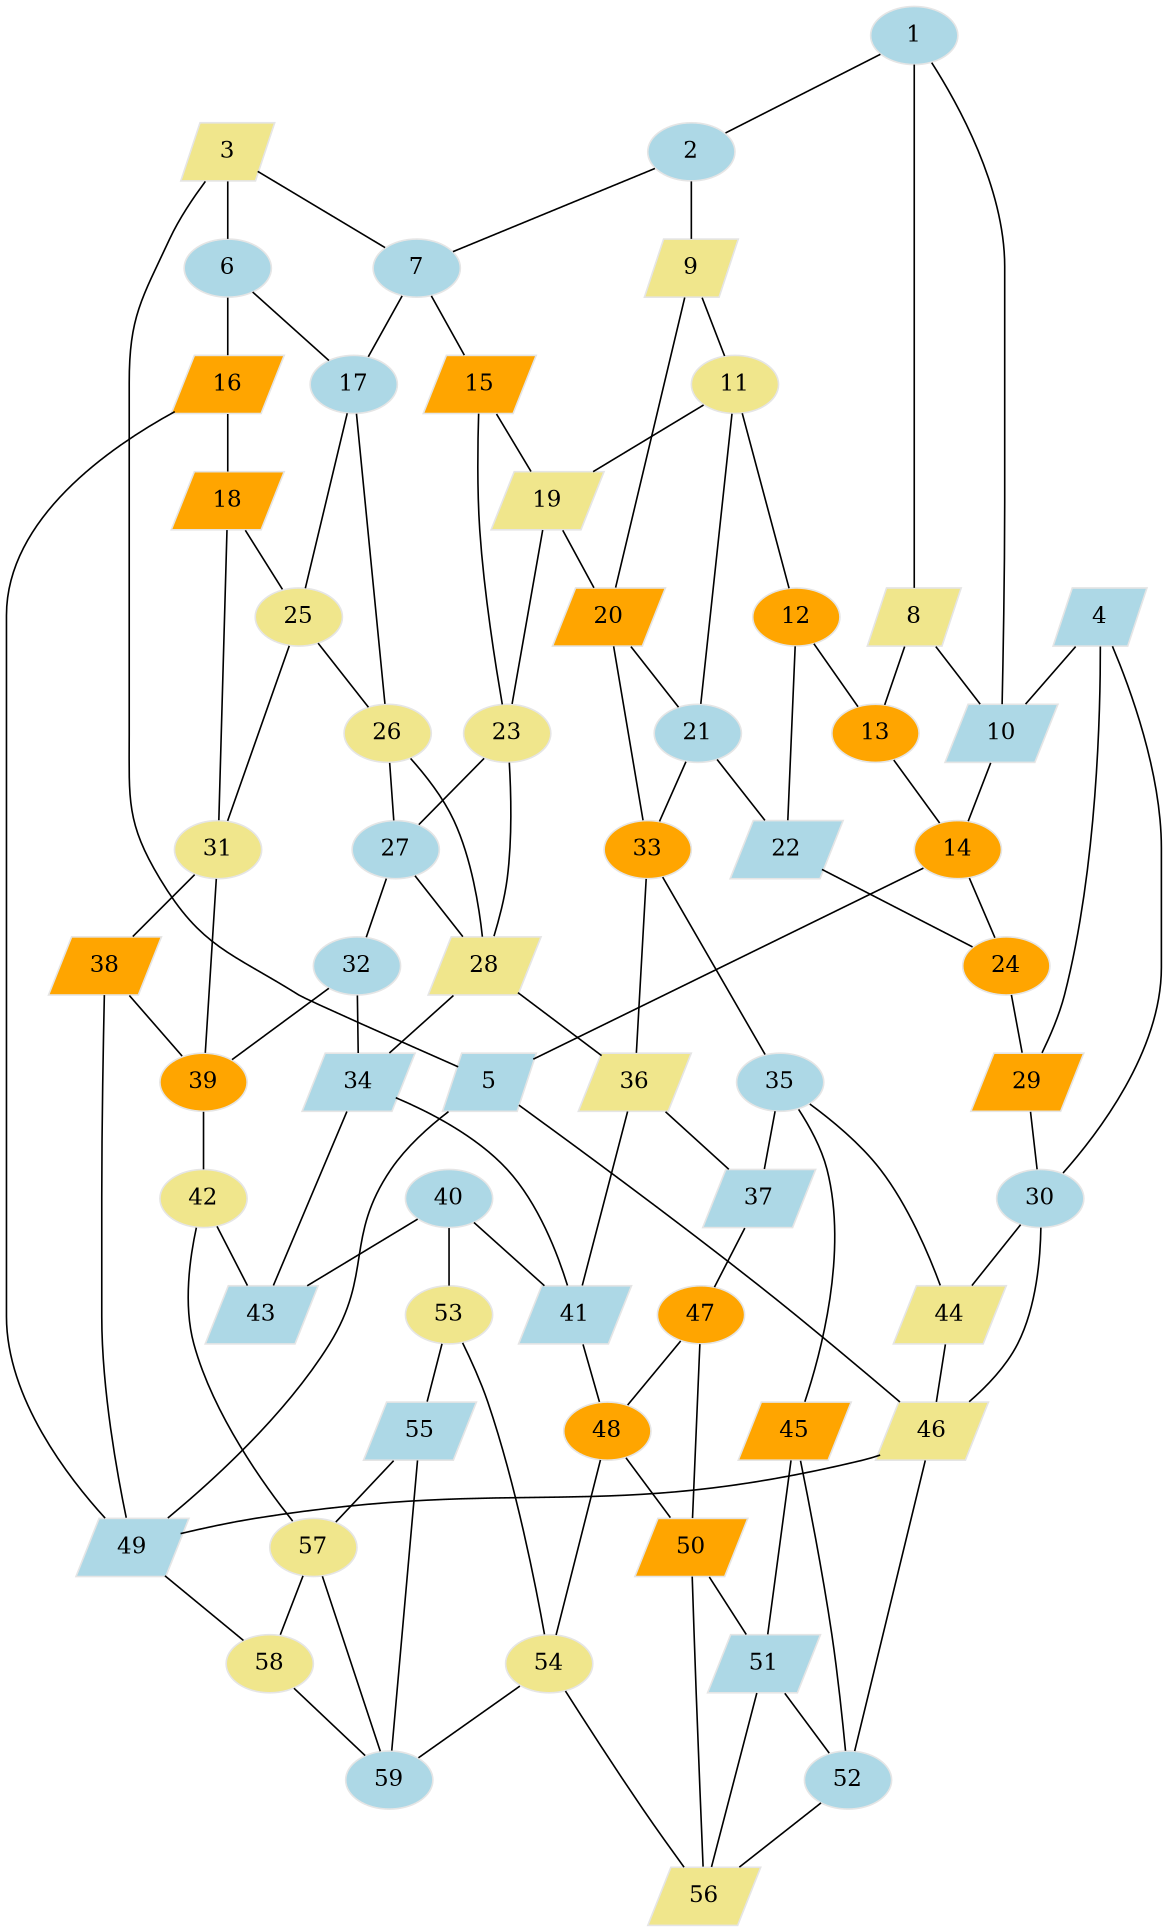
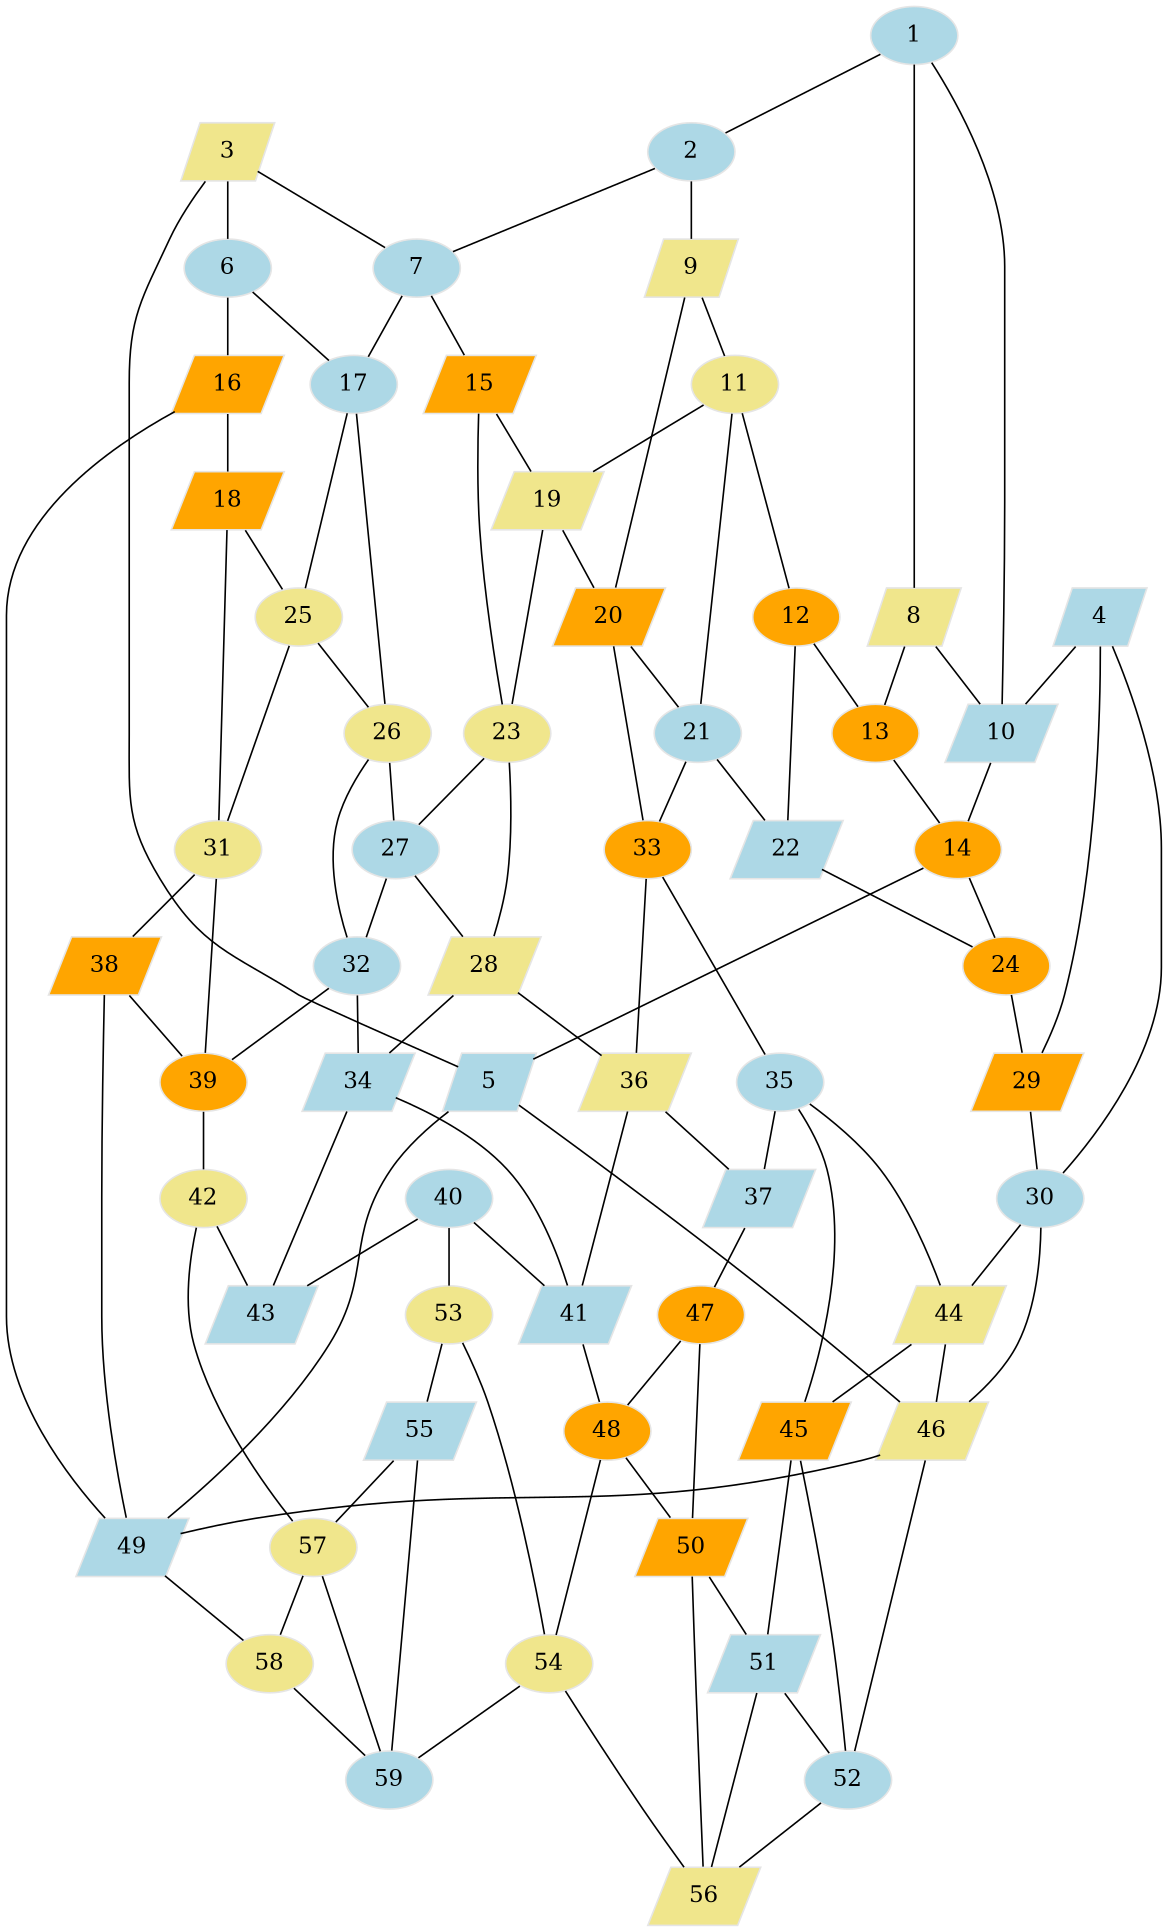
(462, 841) -> (334, 845)
none -> (878, 1369)
